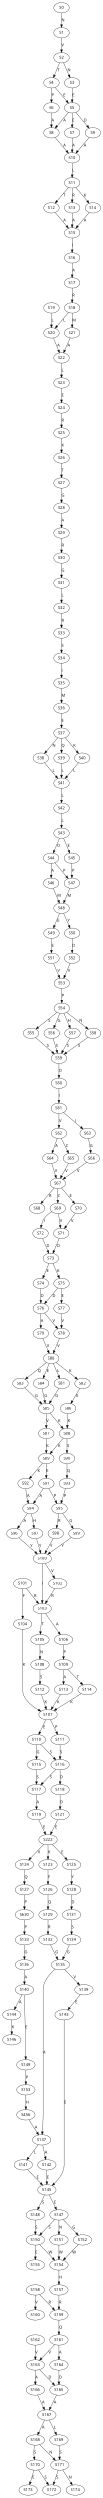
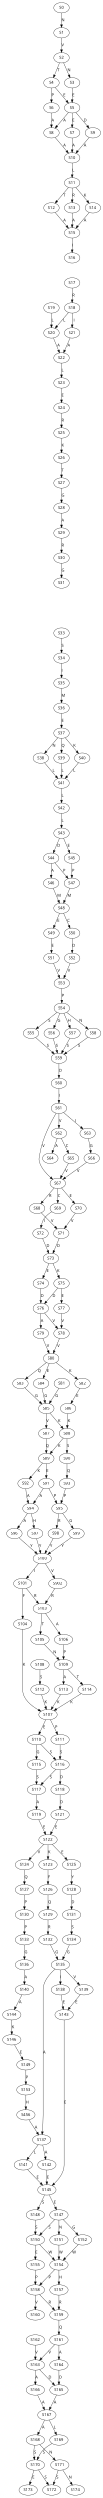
(72, 269) -> none
(74, 320) -> (74, 320)
(62, 608) -> none
(69, 921) -> (69, 921)
(54, 1169) -> (42, 1146)
(59, 1219) -> (48, 1220)
(56, 1370) -> none
(48, 1446) -> (48, 1446)
(42, 1582) -> (33, 1570)
(58, 1584) -> (58, 1584)
(40, 1651) -> (51, 1651)
(48, 1840) -> (48, 1840)
(24, 1915) -> (24, 1915)
none -> (60, 1990)
(25, 2026) -> (18, 2051)
none -> (35, 2276)
none -> (48, 2276)
(59, 2451) -> (45, 2448)
